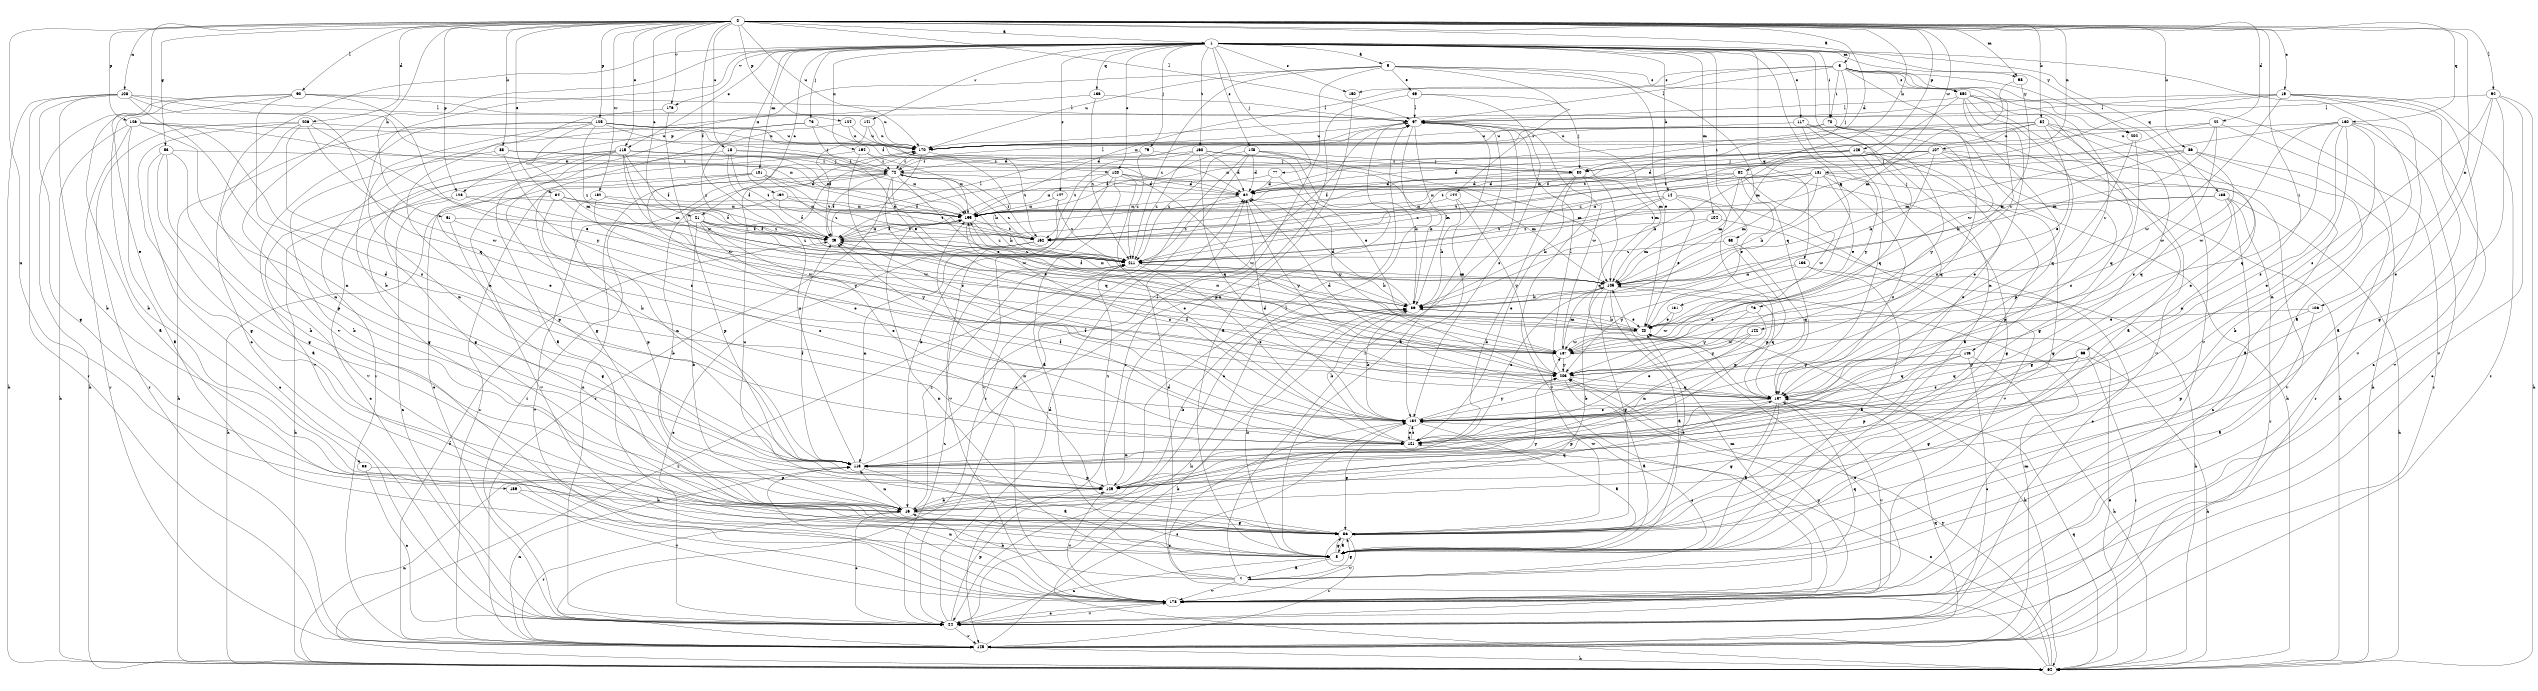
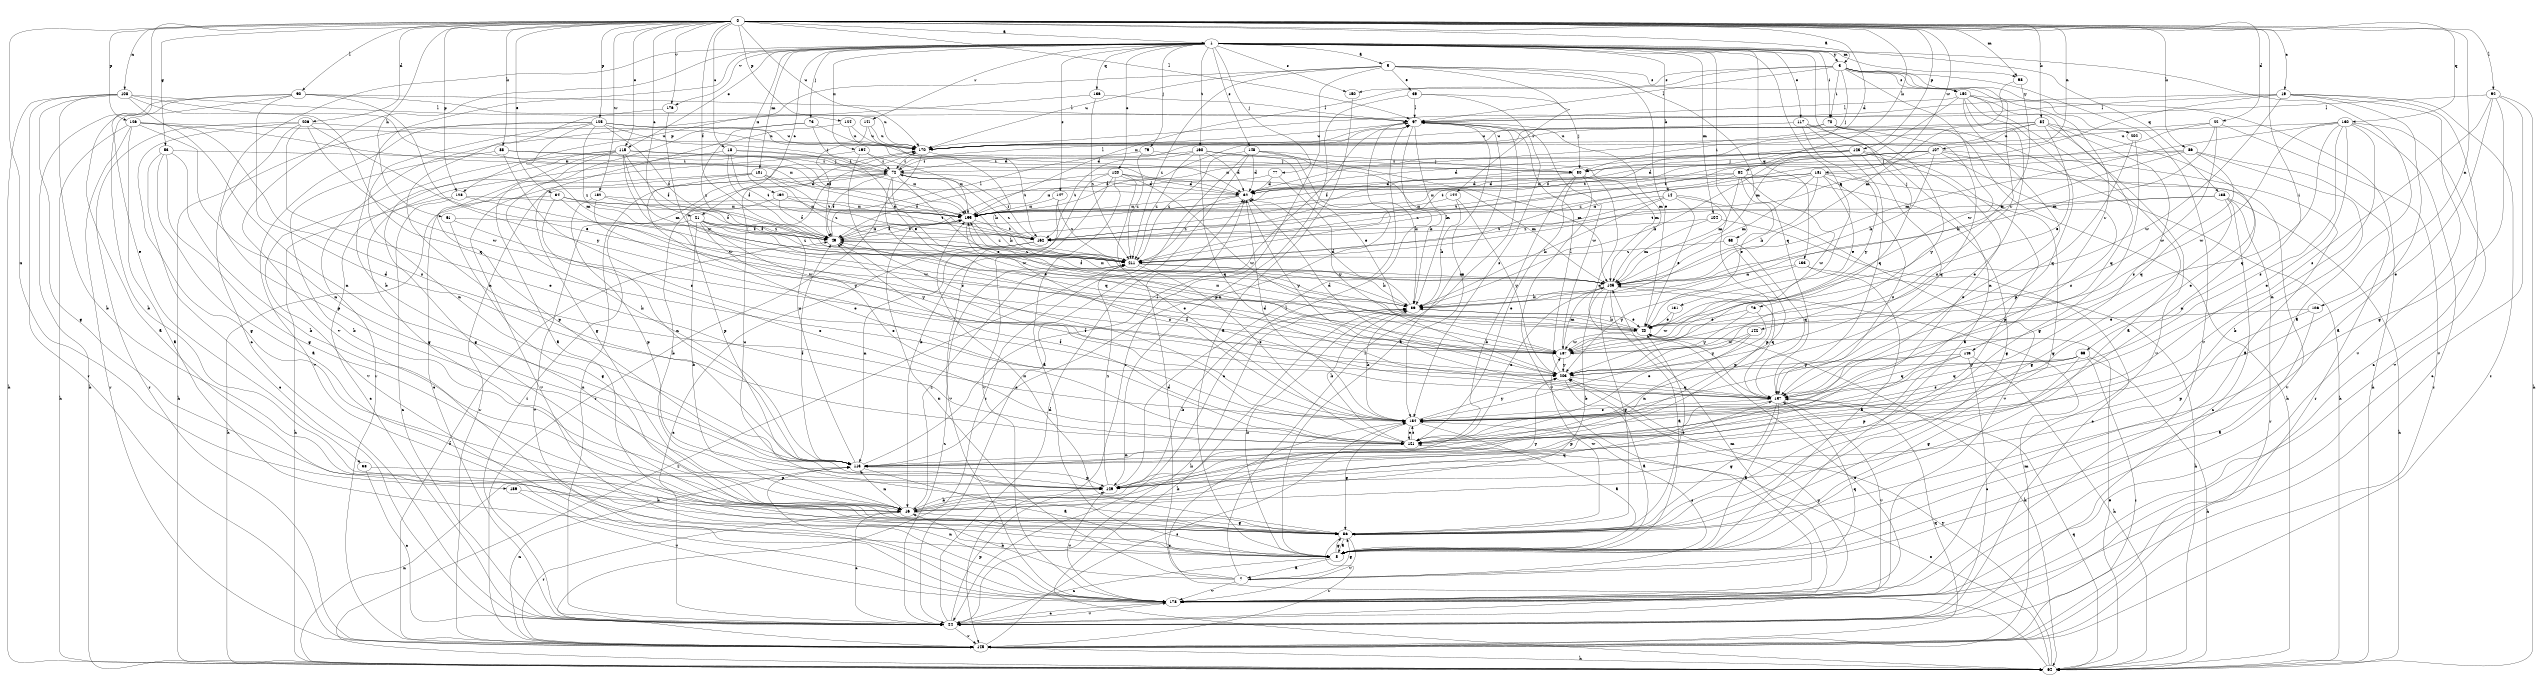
(1866, 55) -> (1529, 46)
(1963, 94) -> (1963, 94)
(878, 152) -> (684, 199)
